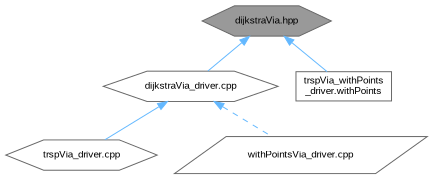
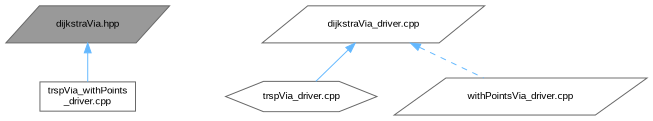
(267, 21) -> (88, 24)
(225, 57) -> none
(191, 86) -> (373, 24)
(344, 86) -> (88, 97)
